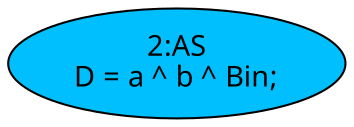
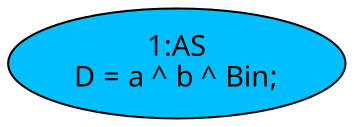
(177, 63) -> (177, 63)
